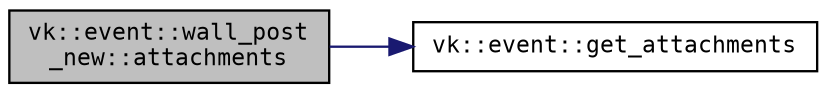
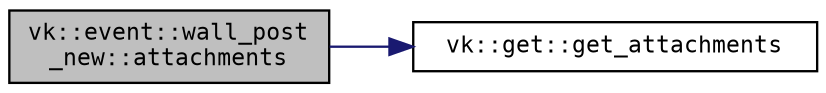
(615, 47) -> (615, 47)
